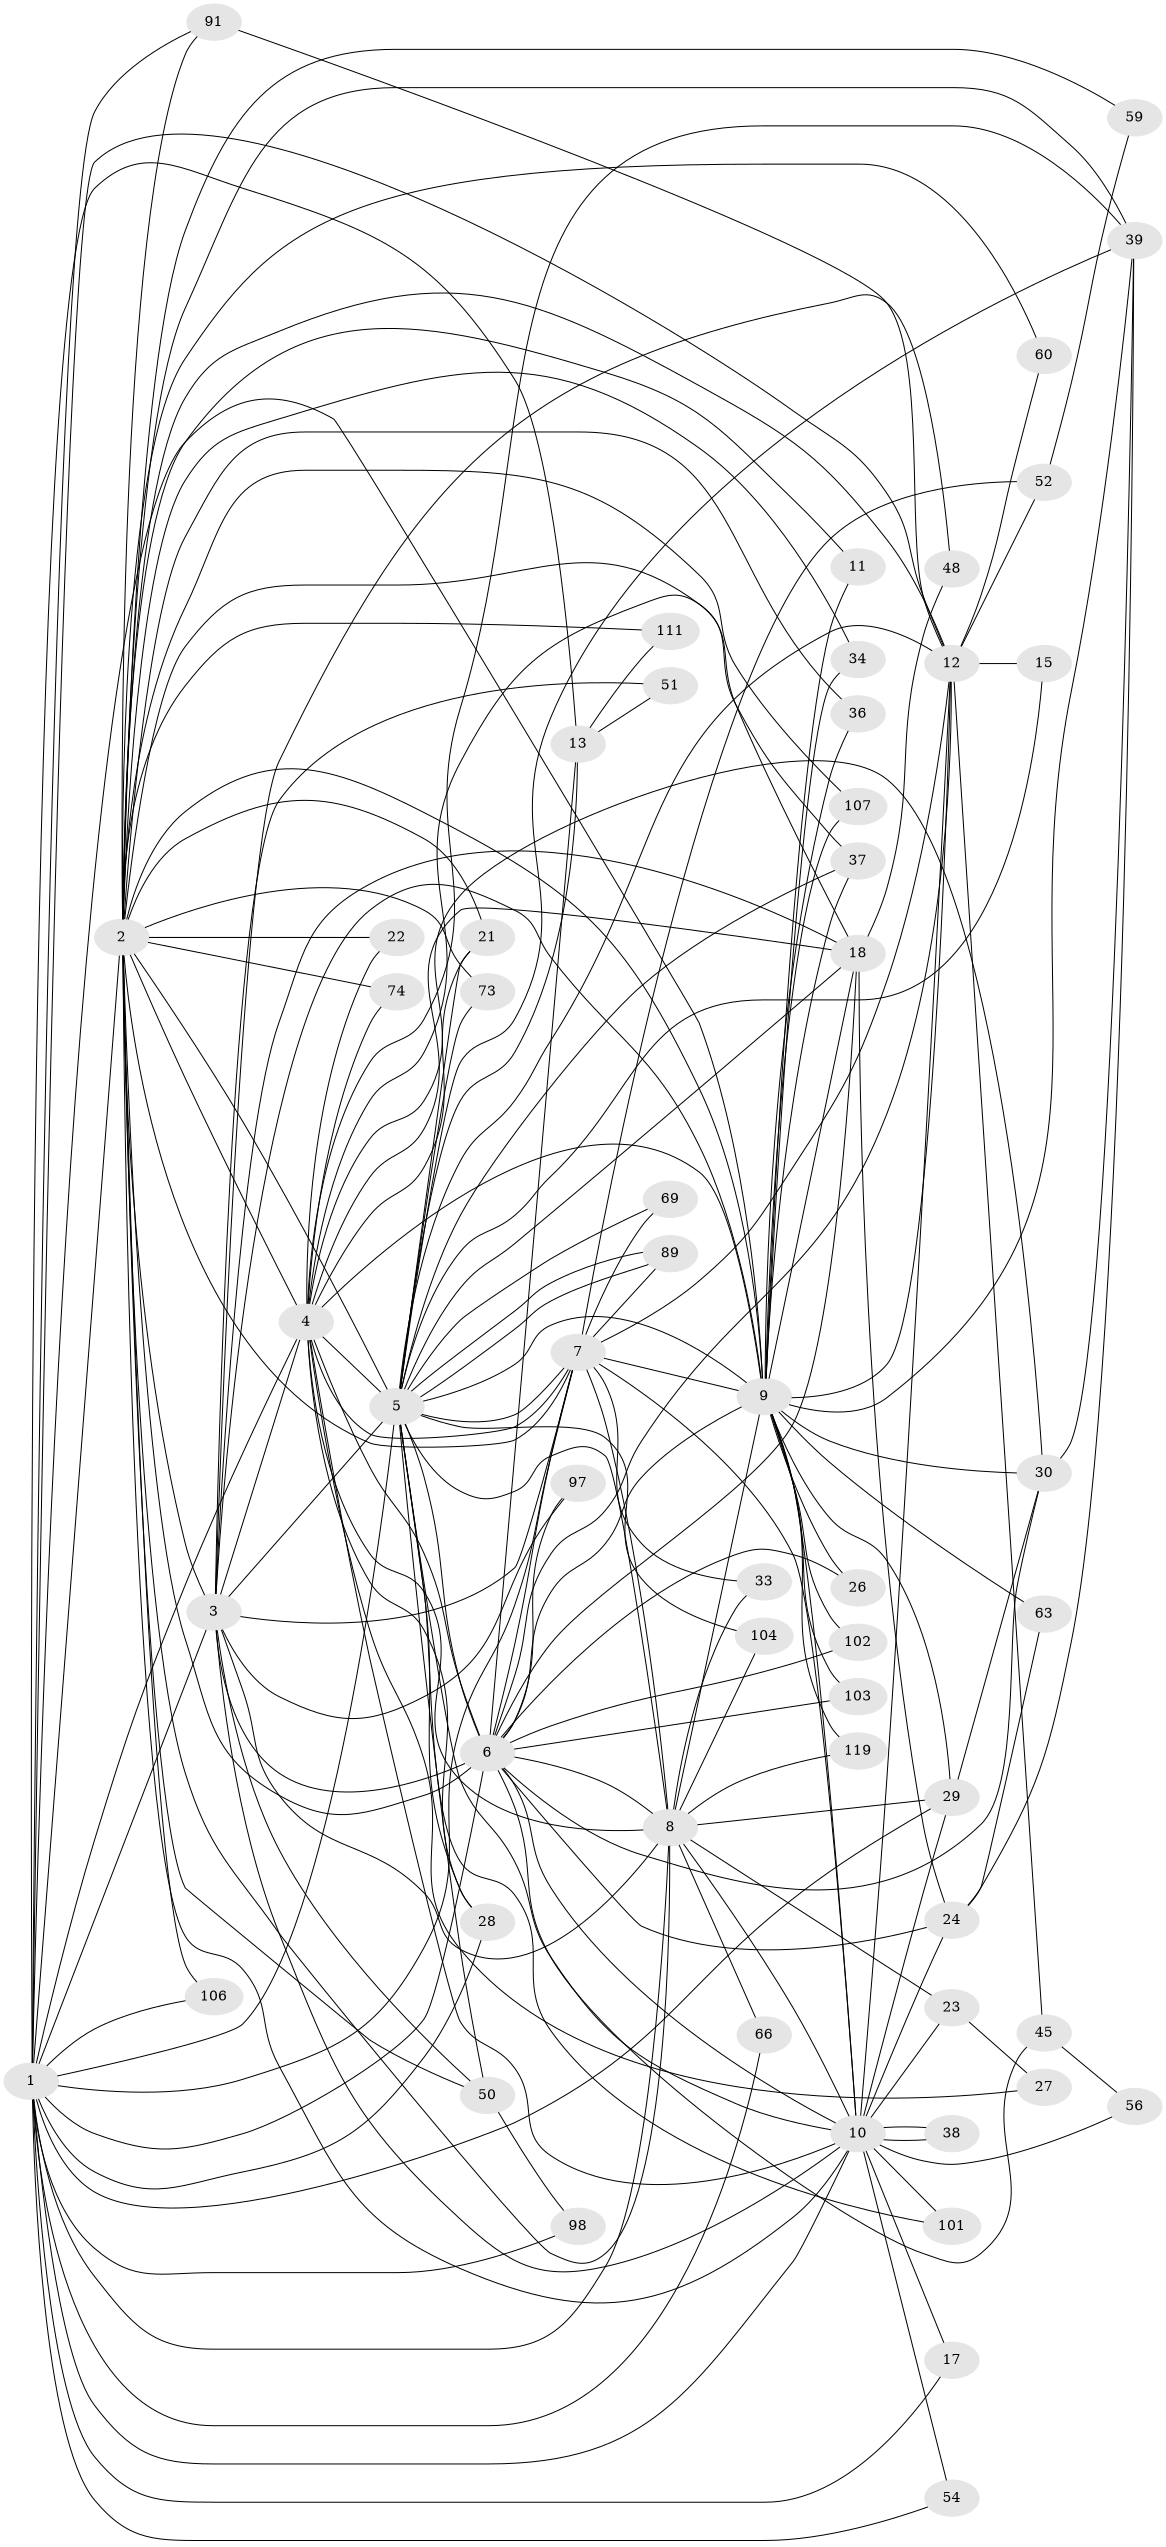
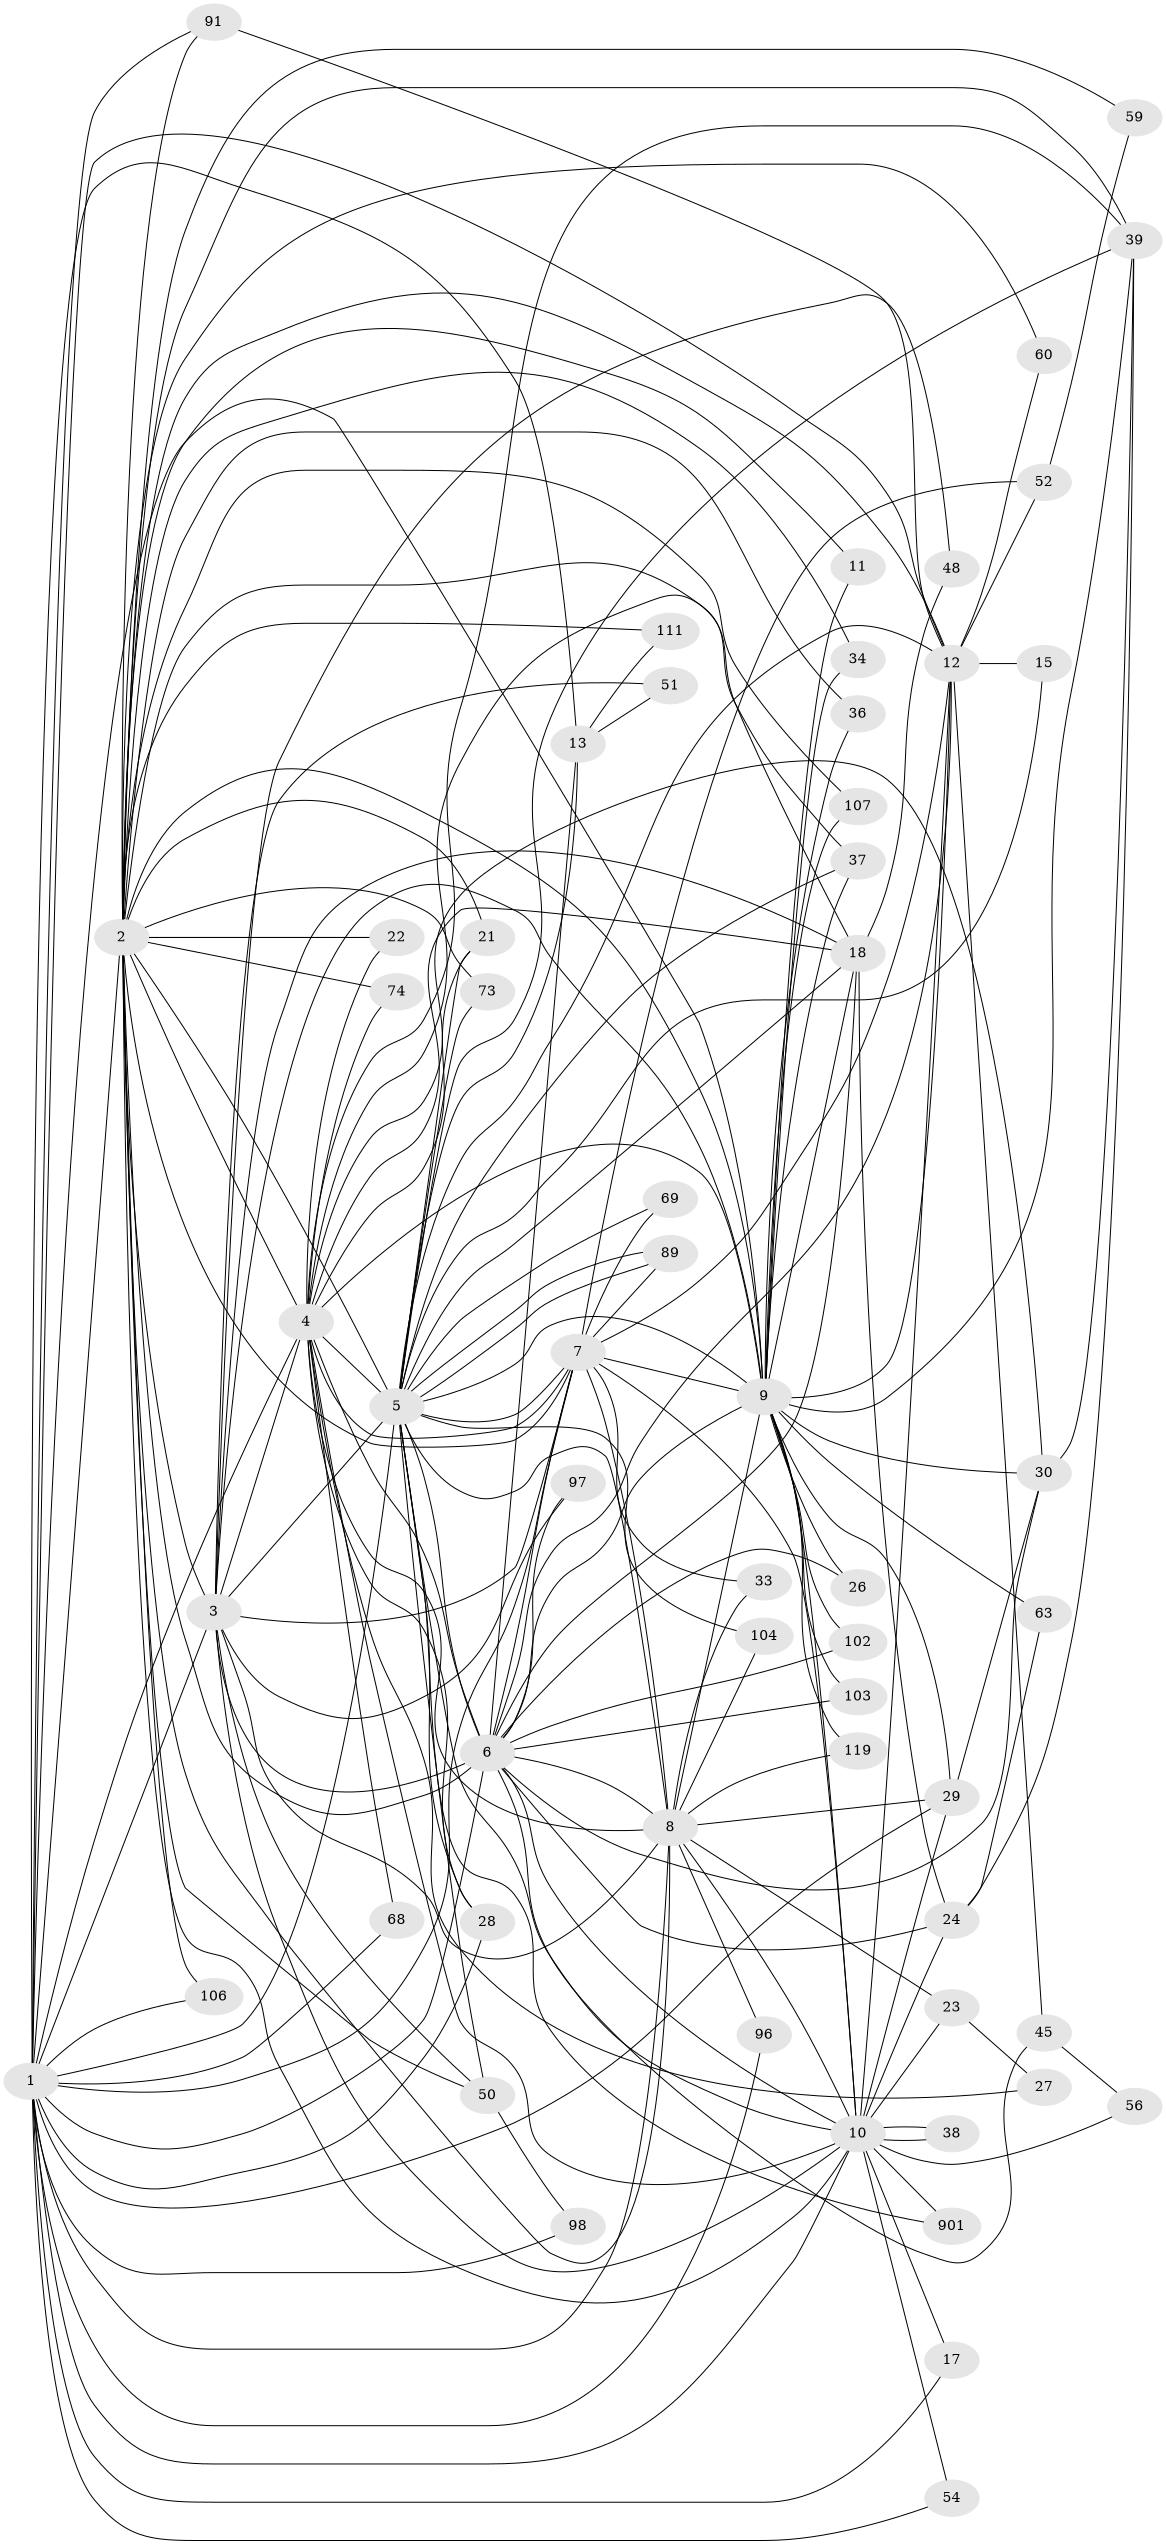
none -> (397, 1920)
(764, 2035) -> (764, 2035)
(952, 2226) -> (952, 2226)
